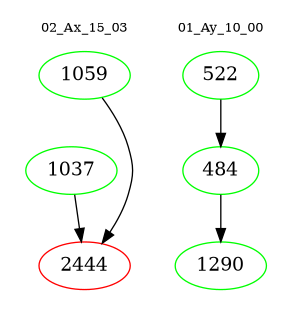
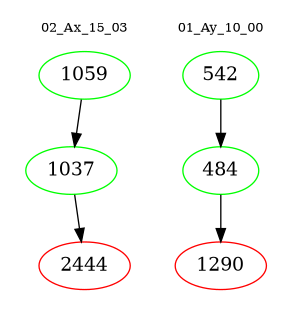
(221, 75) -> (221, 75)
(132, 164) -> (79, 116)
(221, 266) -> (221, 266)
